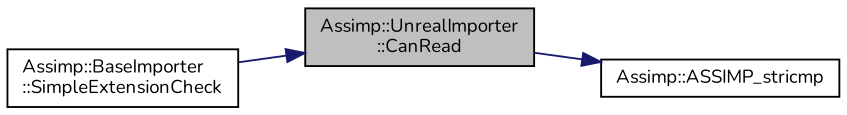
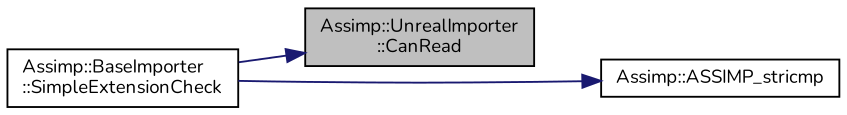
(558, 56) -> (410, 83)
